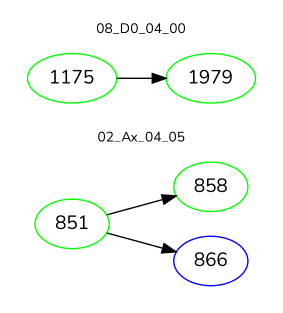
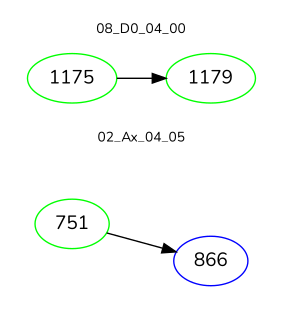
(211, 78) -> (211, 78)
(211, 187) -> none
(72, 224) -> (72, 224)
